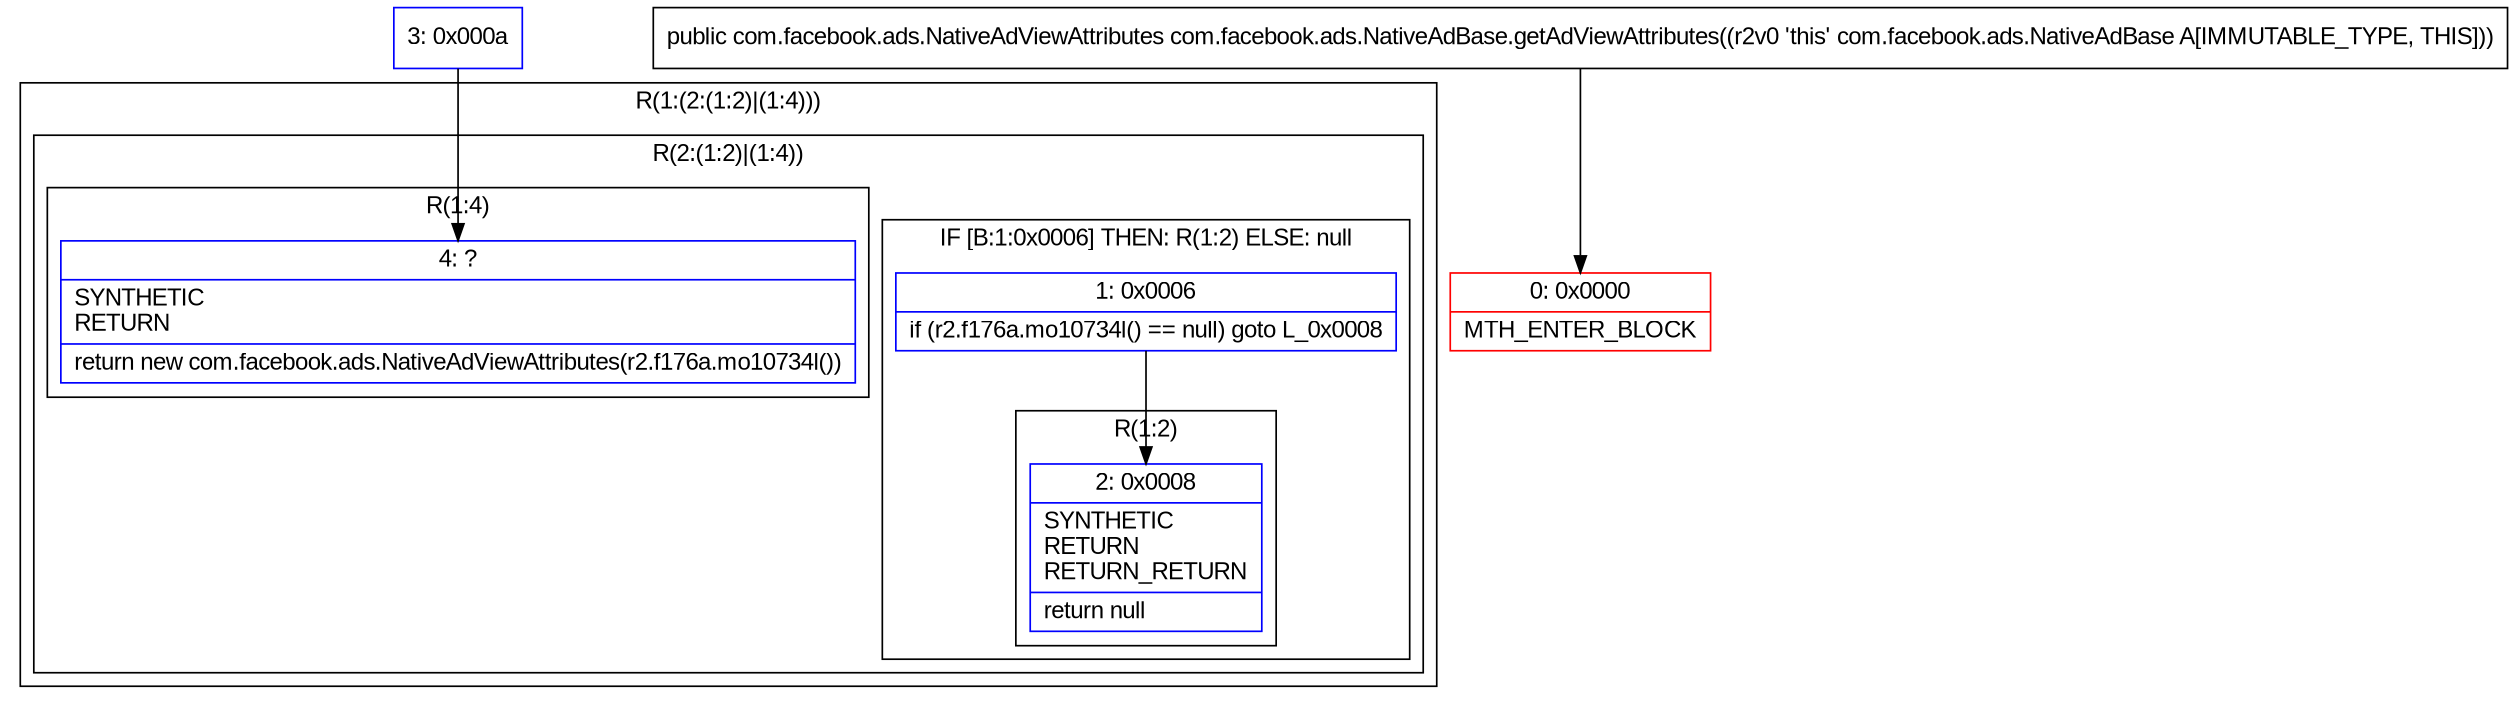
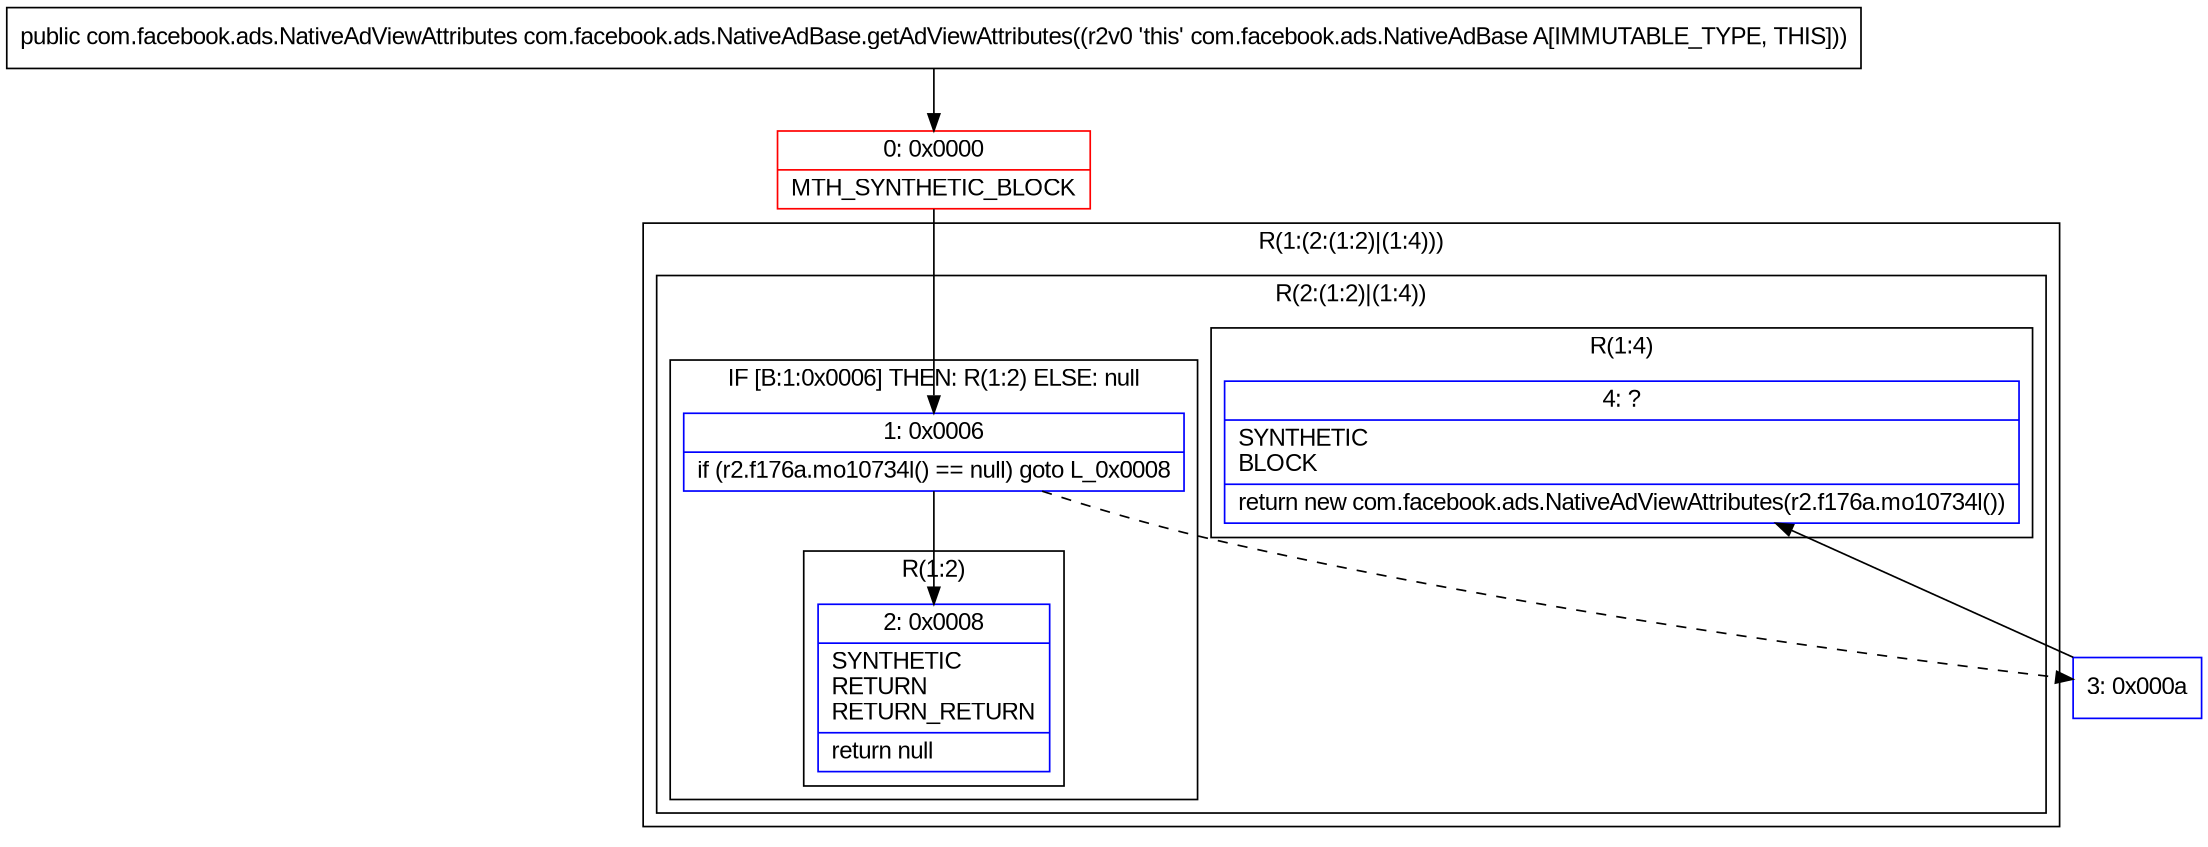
none -> (934, 302)
(123, 324) -> (1278, 464)
(1580, 330) -> (934, 188)
none -> (1545, 605)
